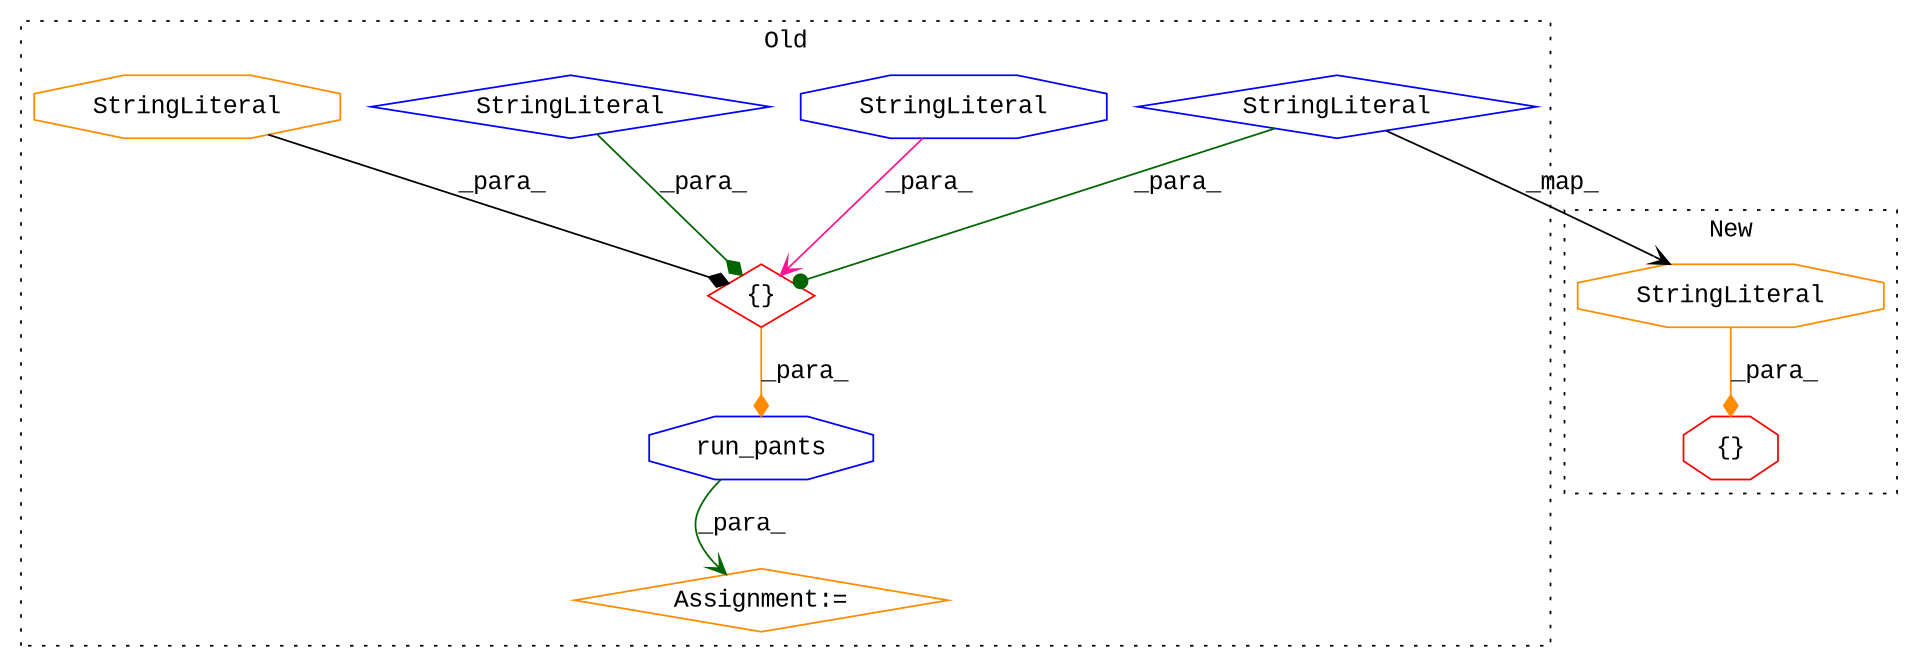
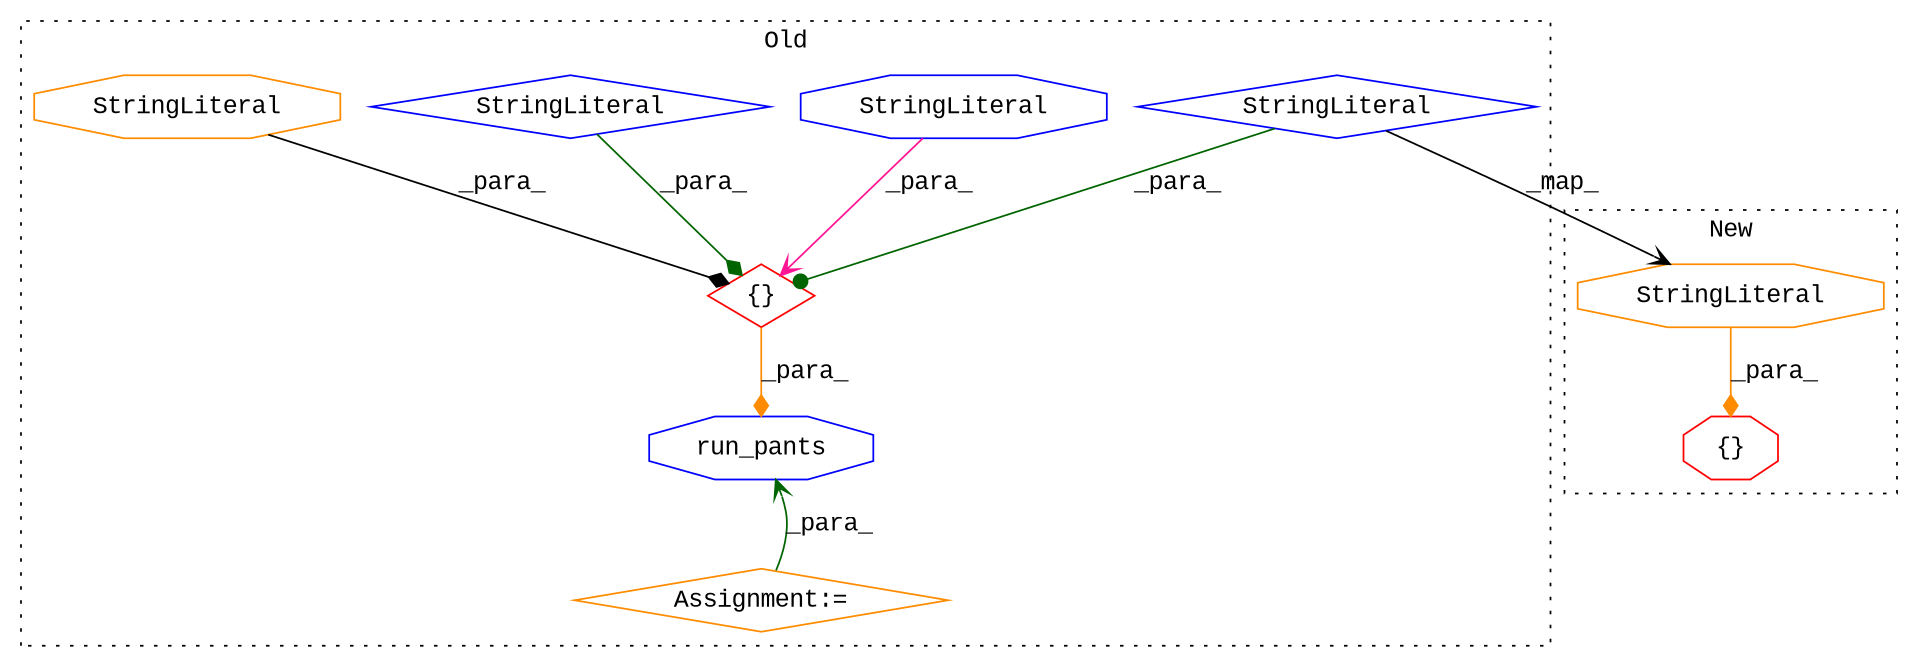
(696, 519) -> (786, 534)
